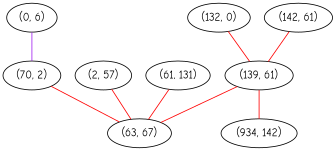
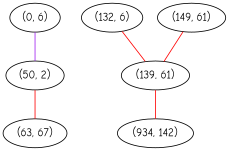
(219, 18) -> (112, 18)
(298, 18) -> (192, 18)
(32, 75) -> (35, 75)
(103, 75) -> none
(178, 75) -> none
(199, 104) -> none
